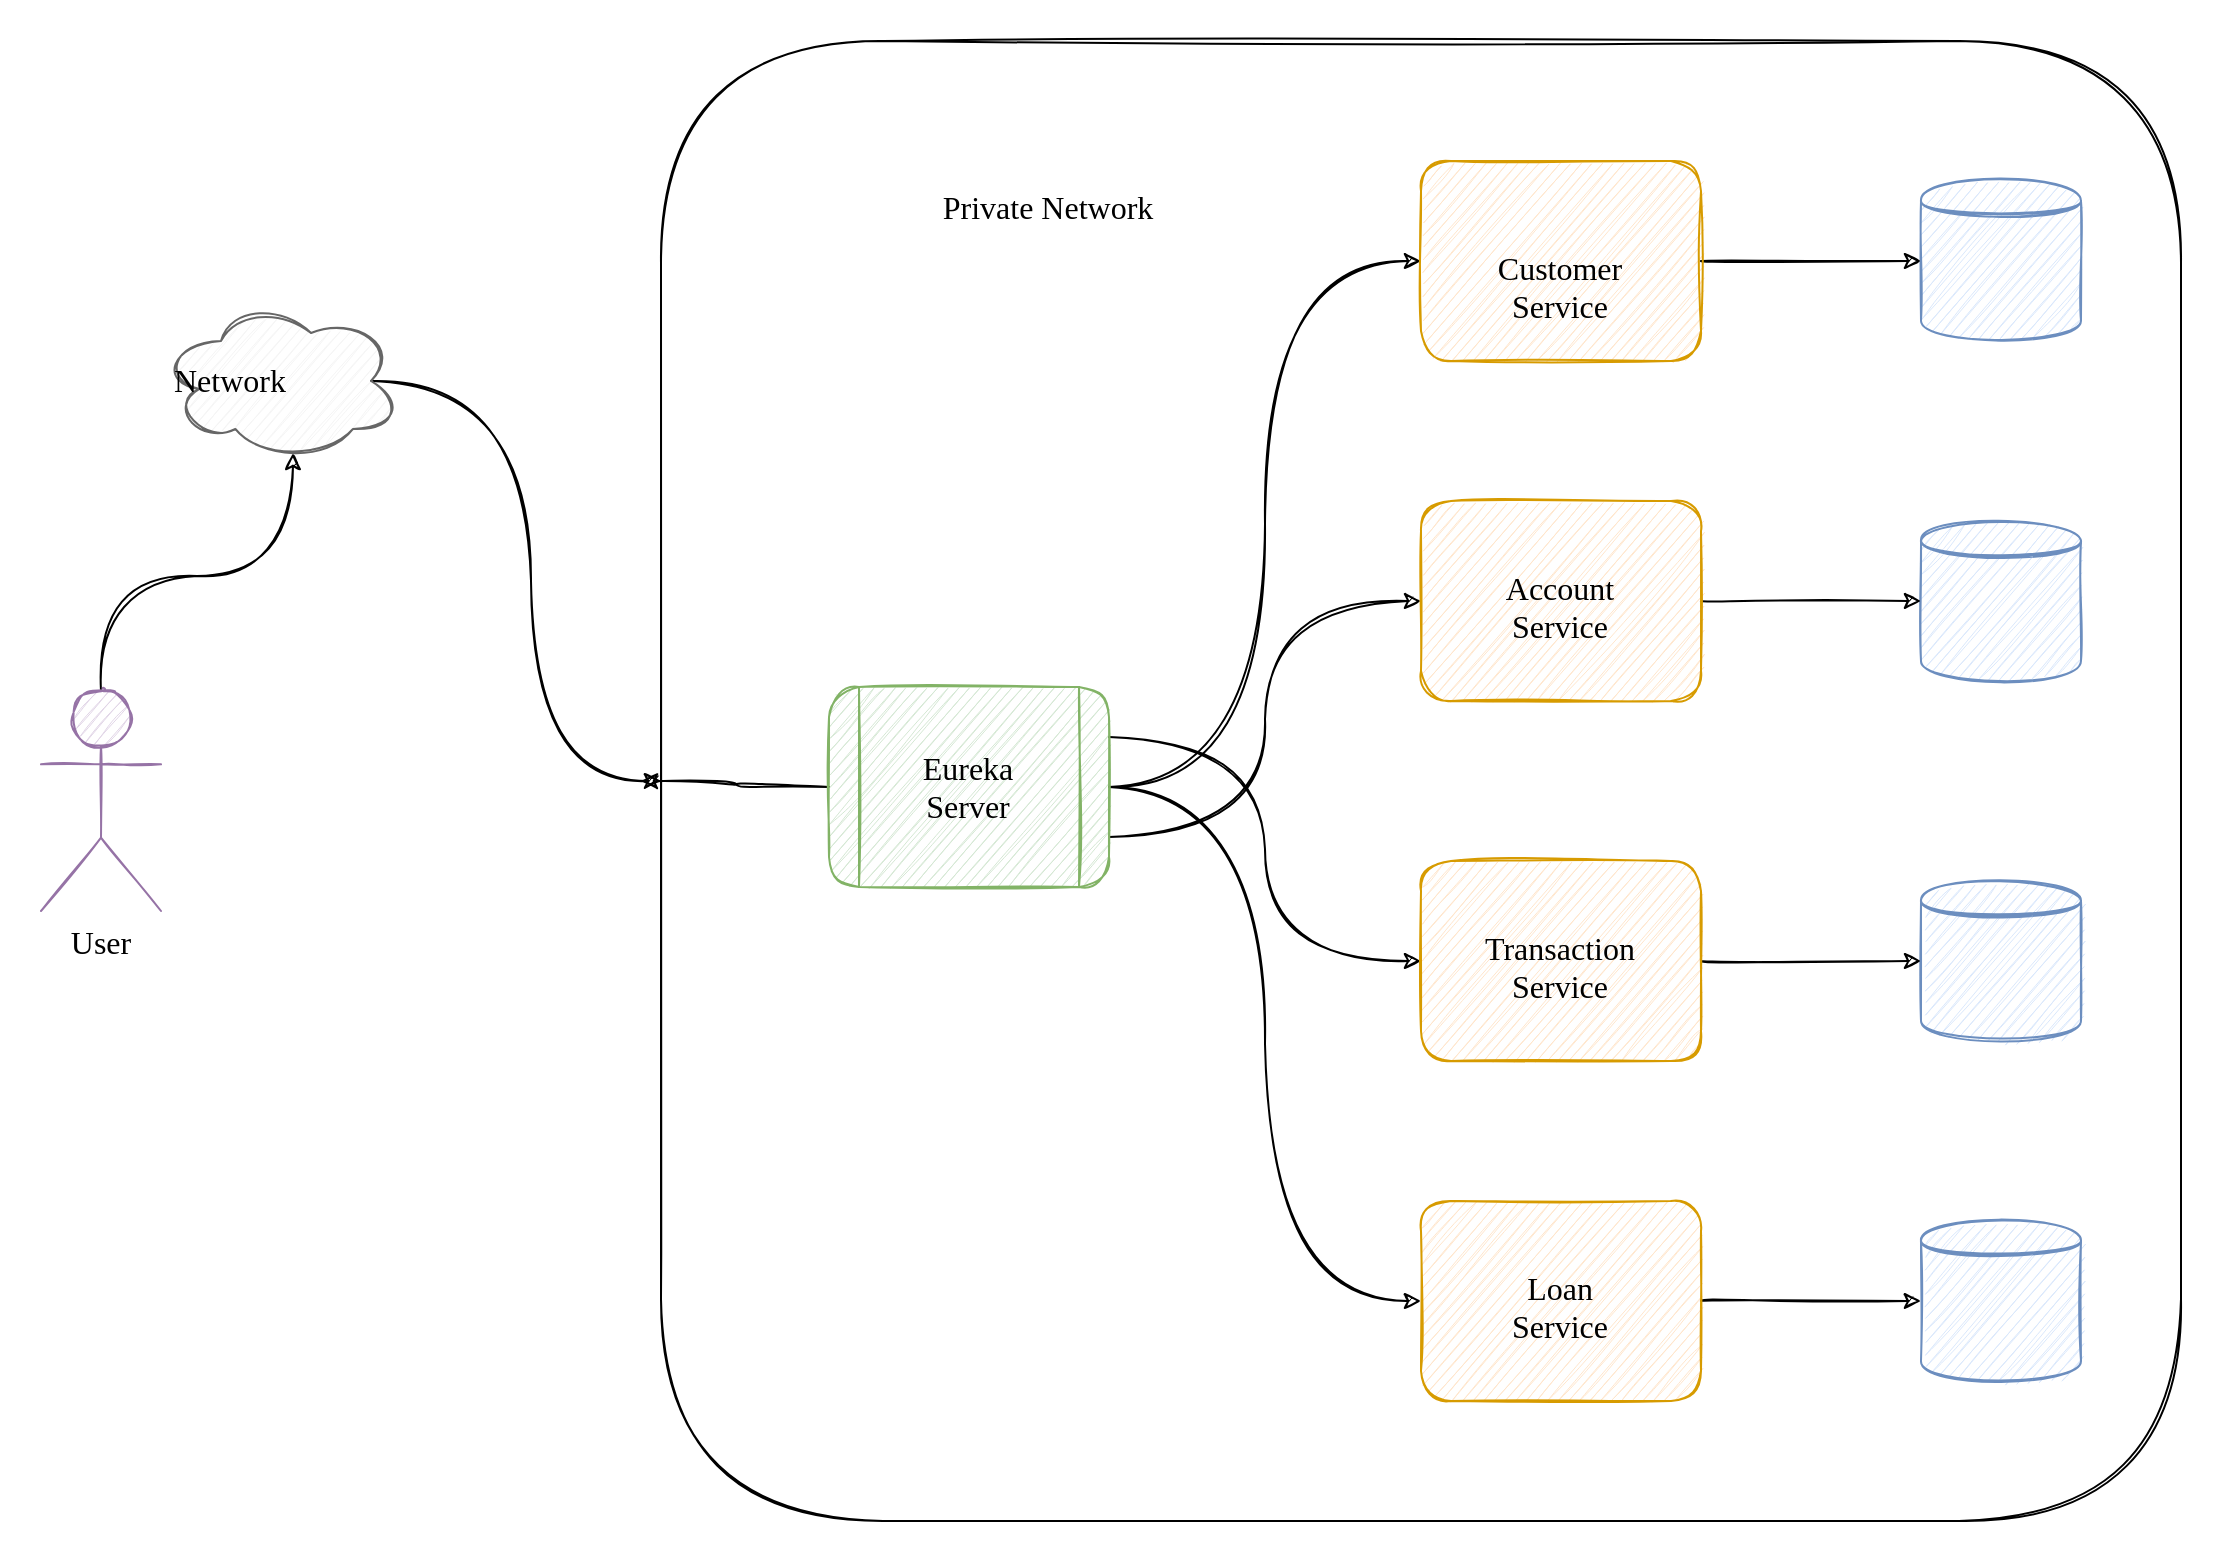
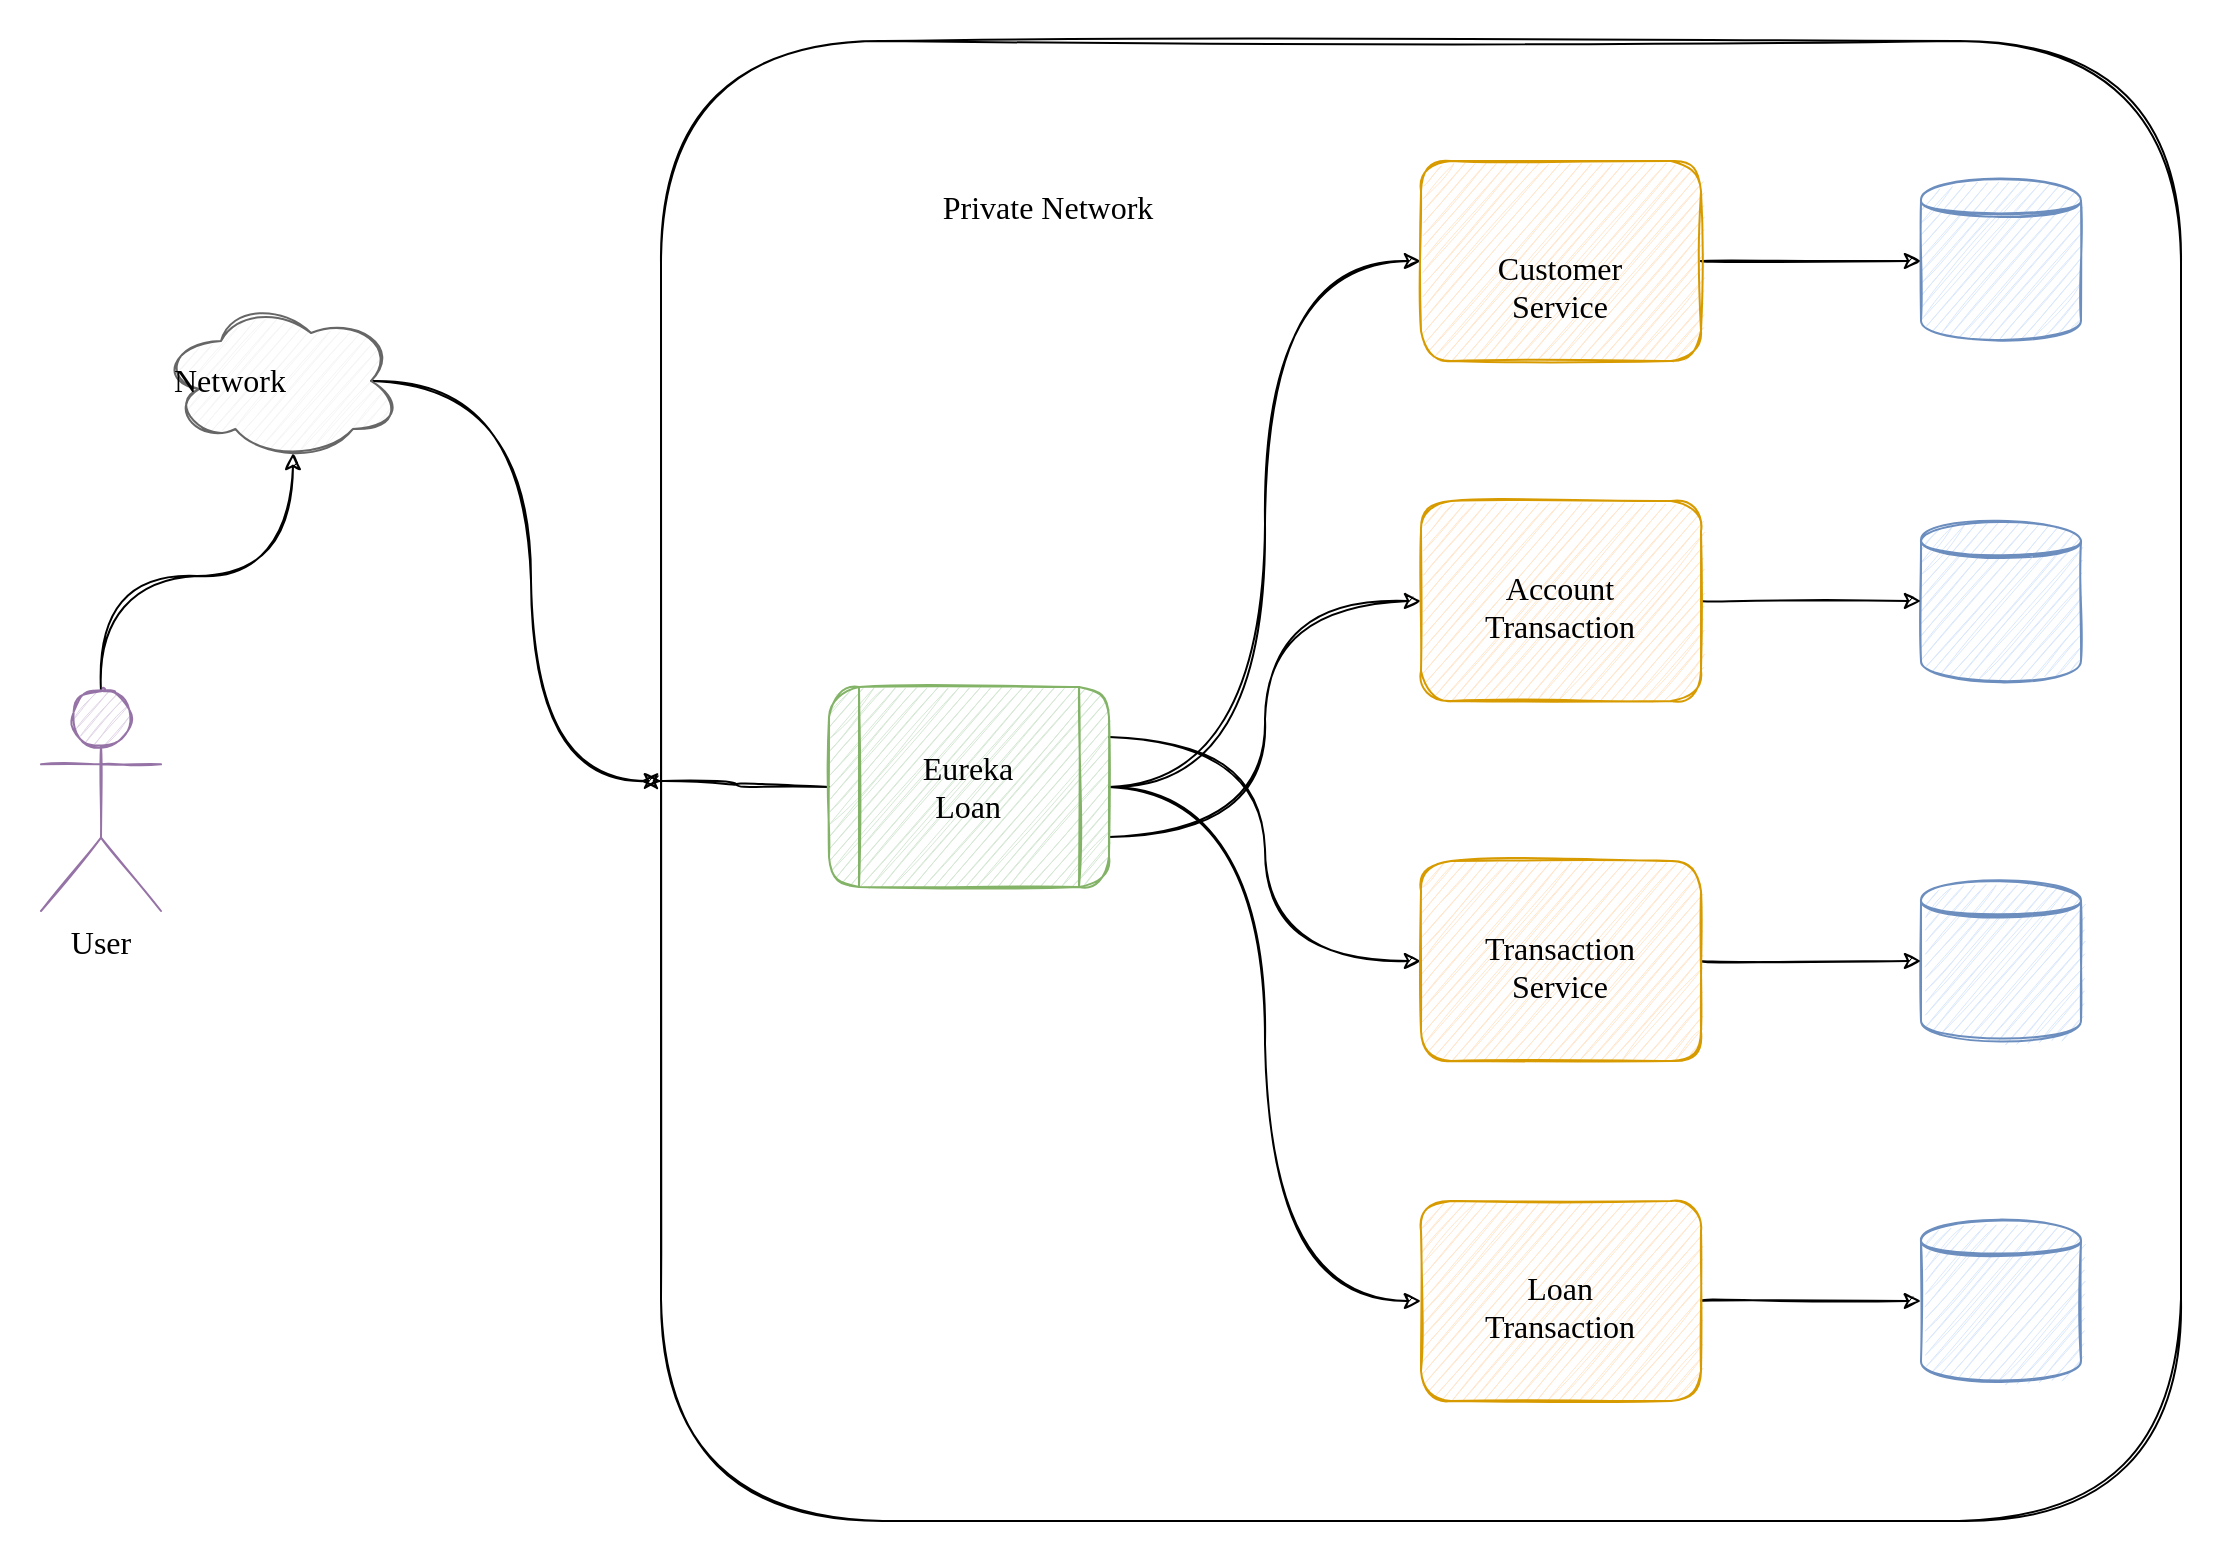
(1560, 589) -> (1560, 589)
(968, 769) -> (968, 769)
(1560, 1289) -> (1560, 1289)
